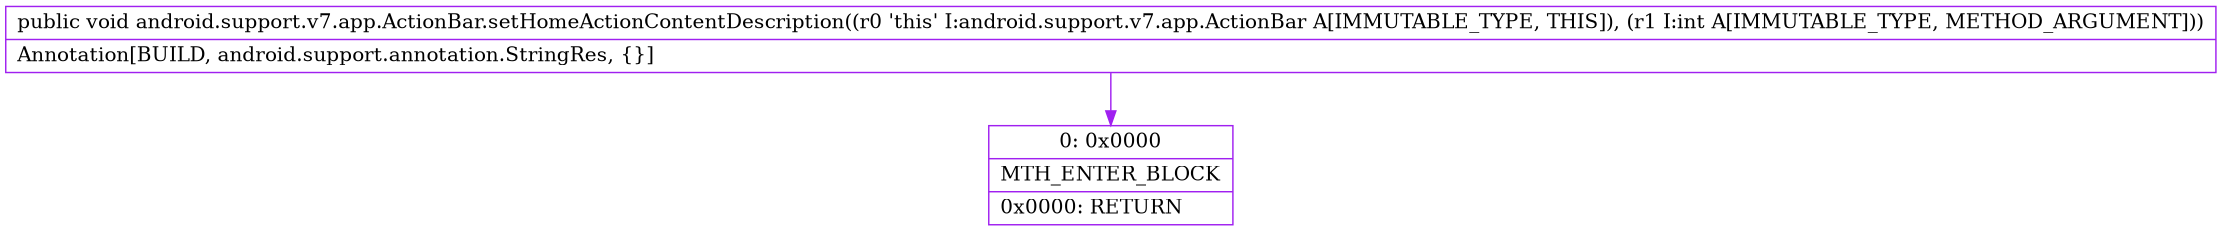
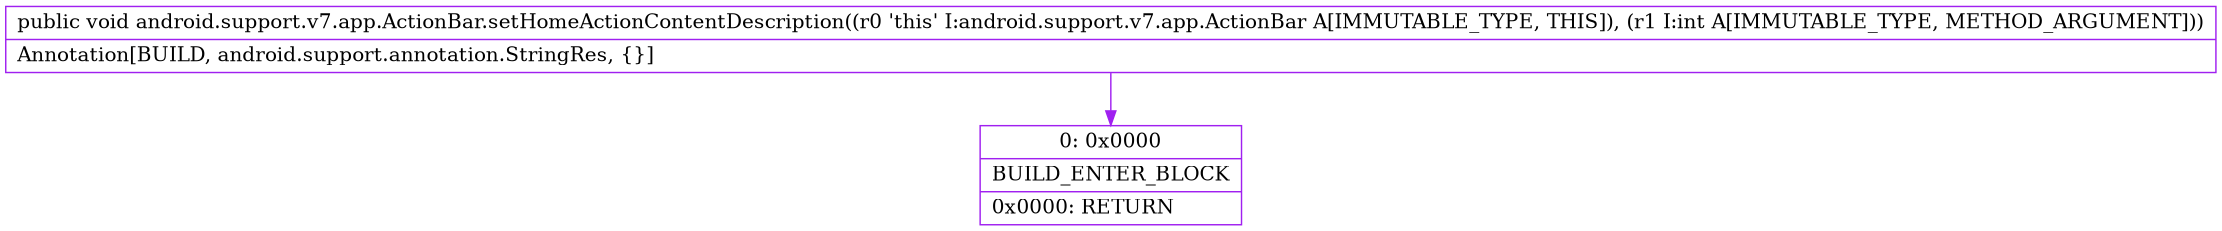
(1111, 174) -> (1111, 174)
